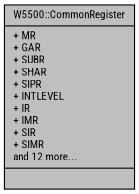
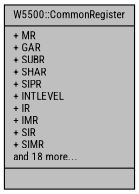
(46, 157) -> (46, 157)
